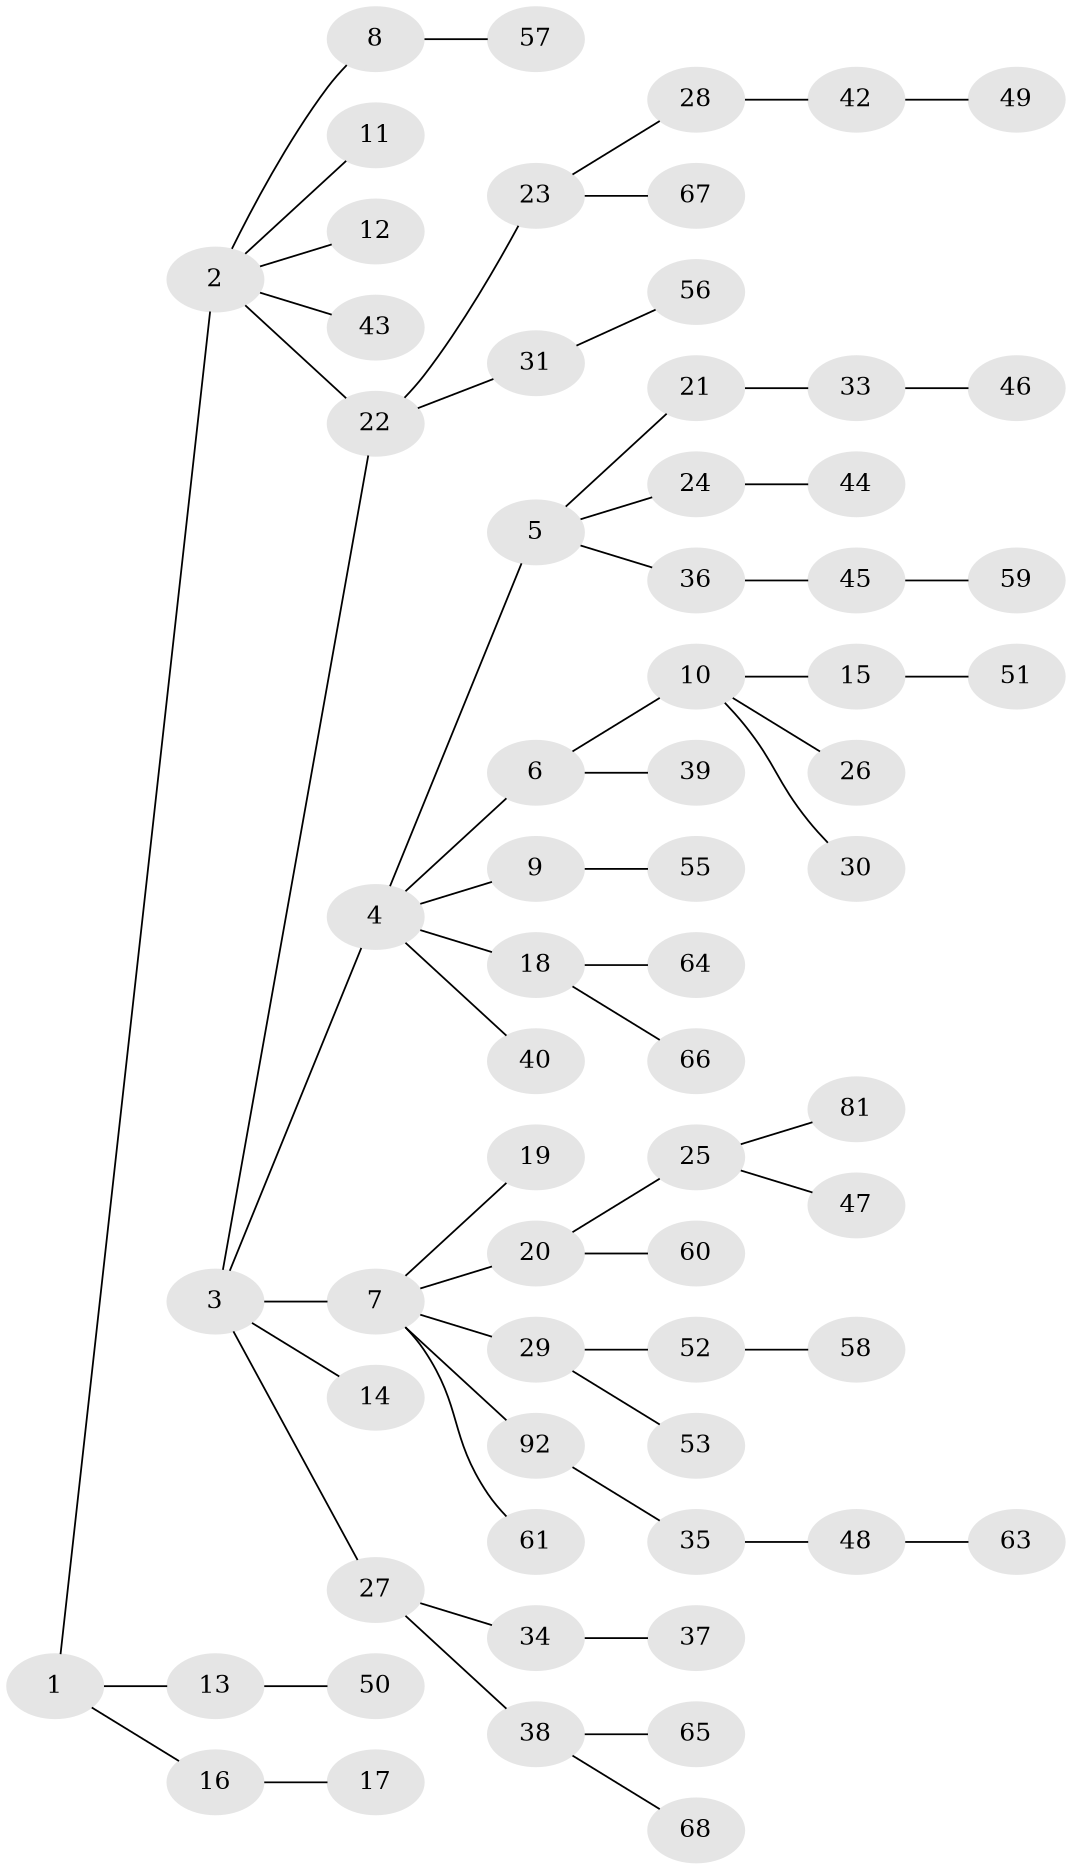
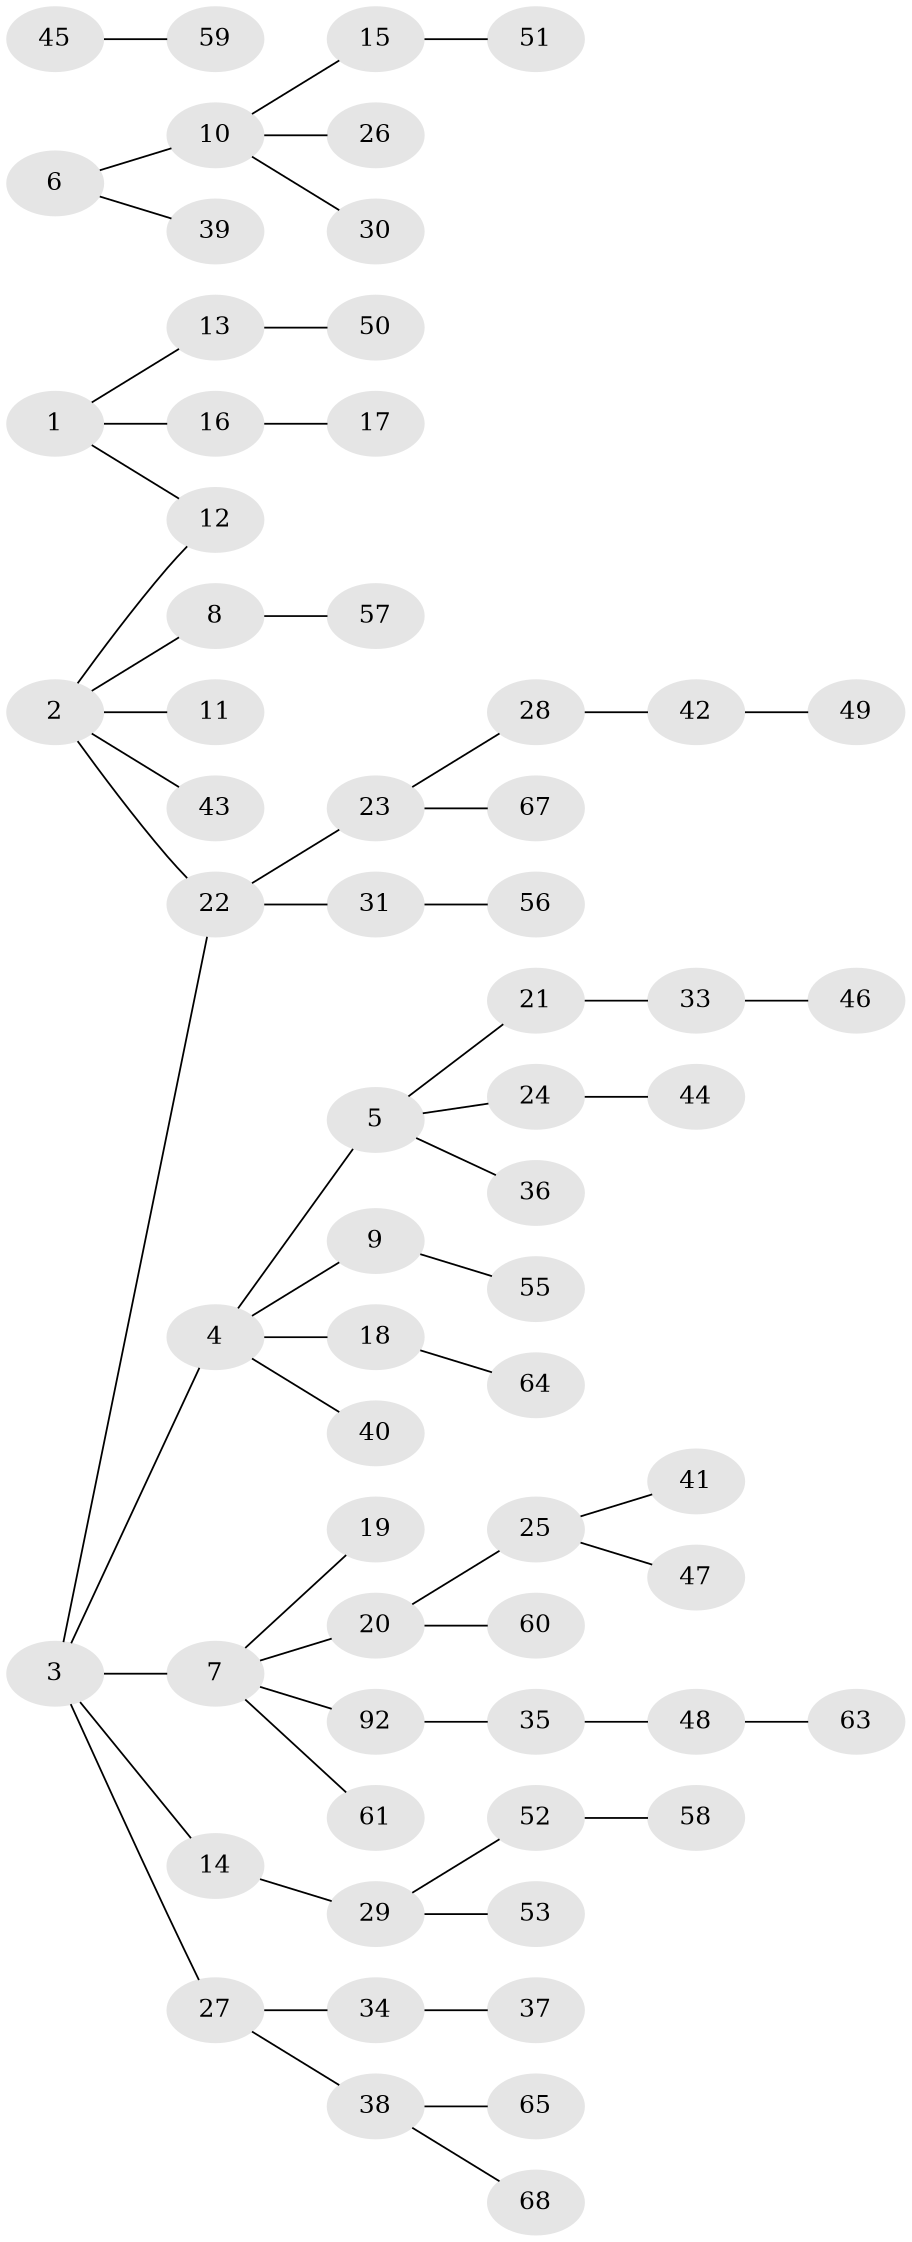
(777, 580) -> none
(456, 845) -> none
(135, 983) -> (135, 472)
(696, 1061) -> none
(856, 1109) -> (696, 1481)
(456, 1326) -> (296, 1890)
